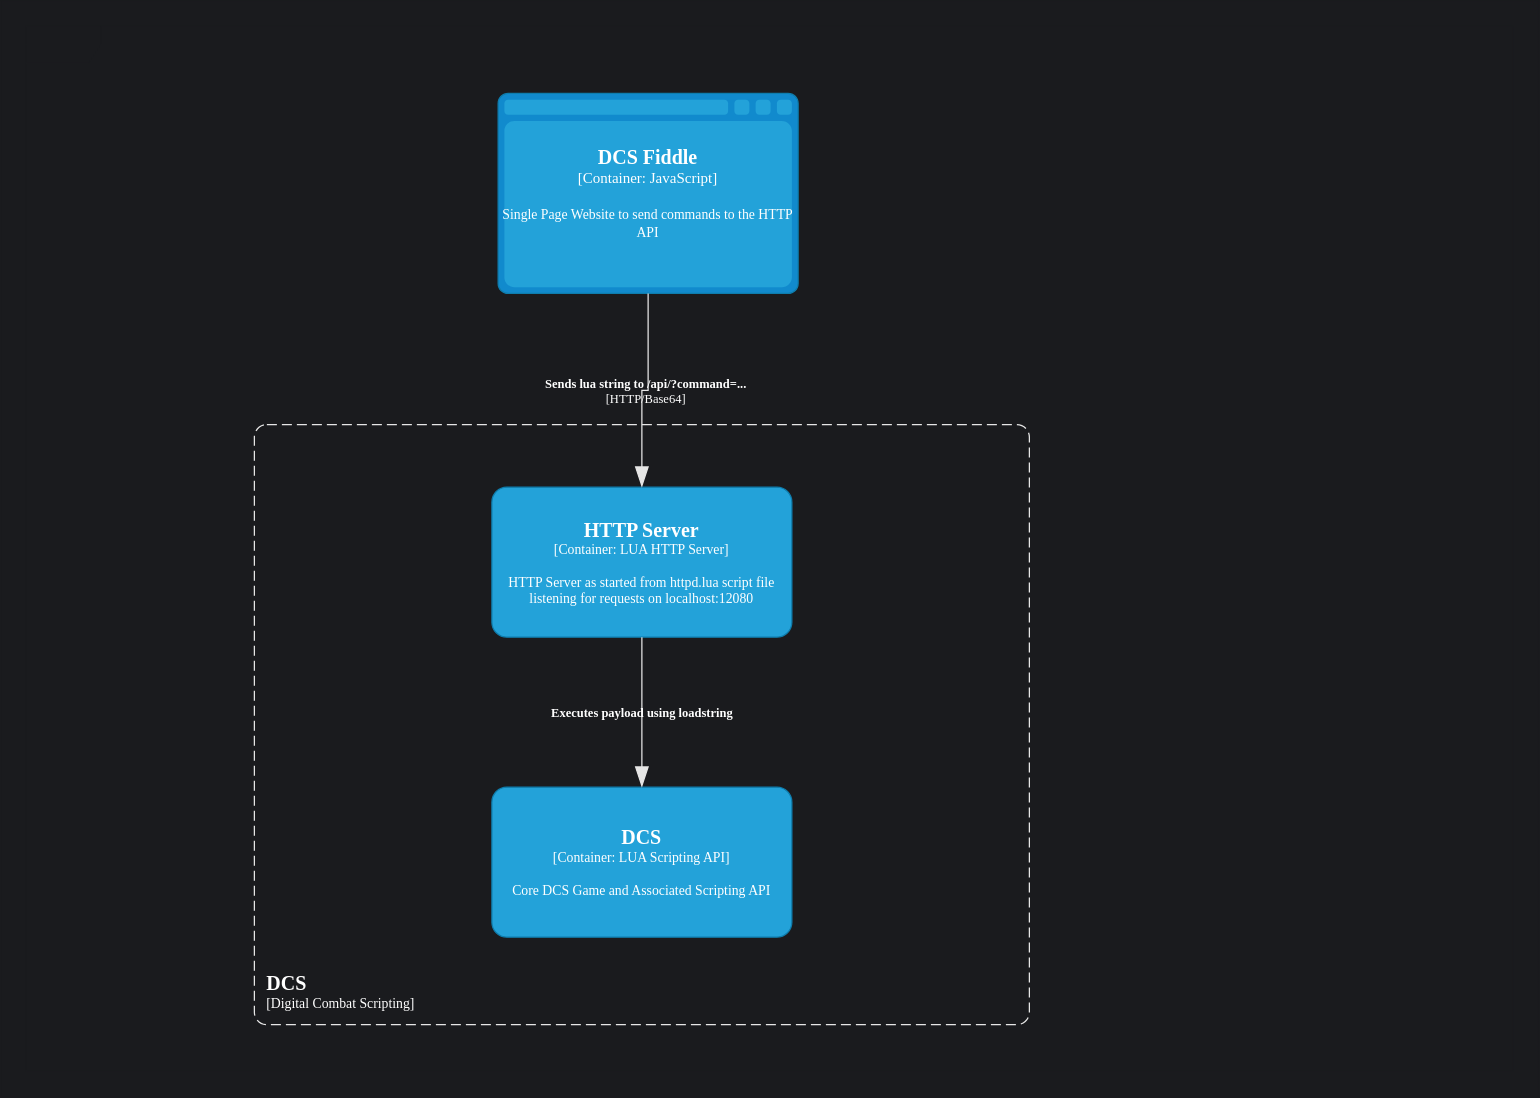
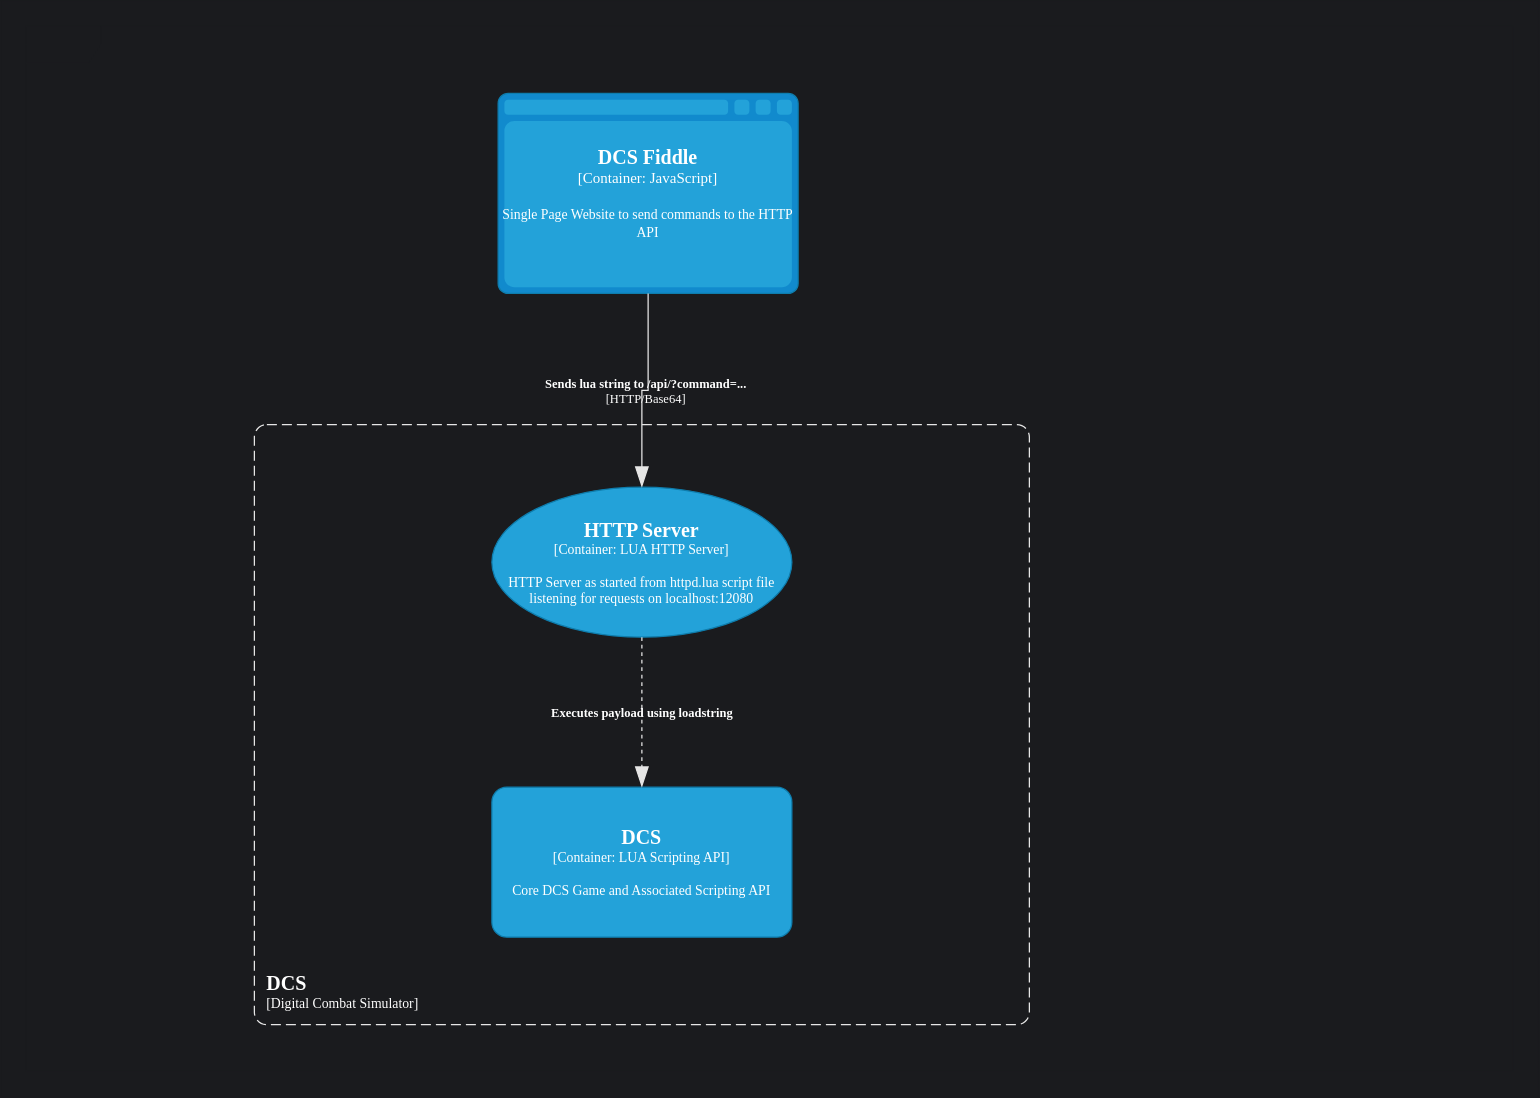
(642, 562) -> (642, 562)
(642, 672) -> (642, 672)
(354, 994) -> (354, 994)
